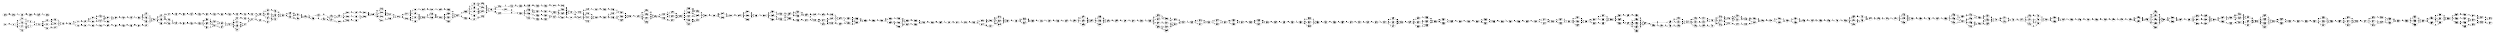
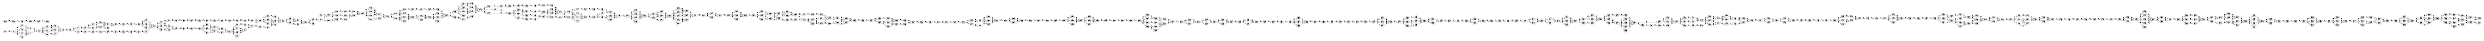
(324, 19) -> none
